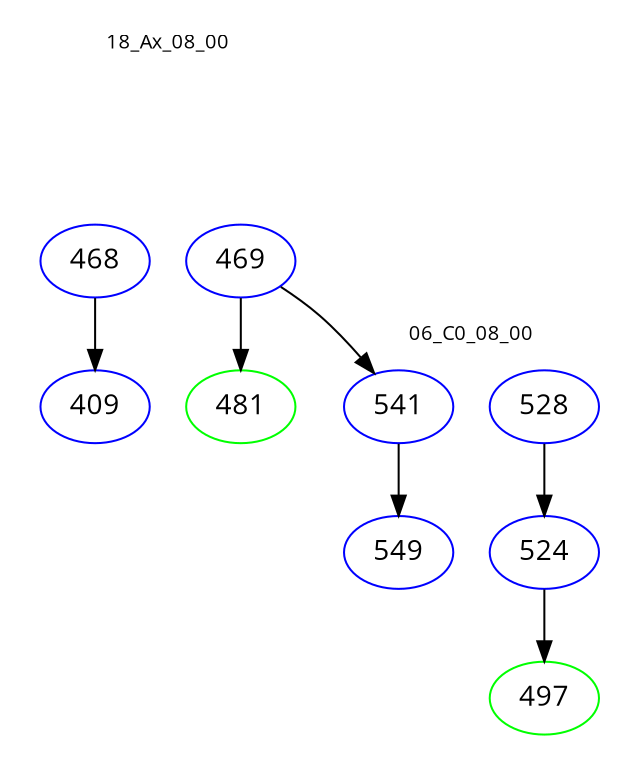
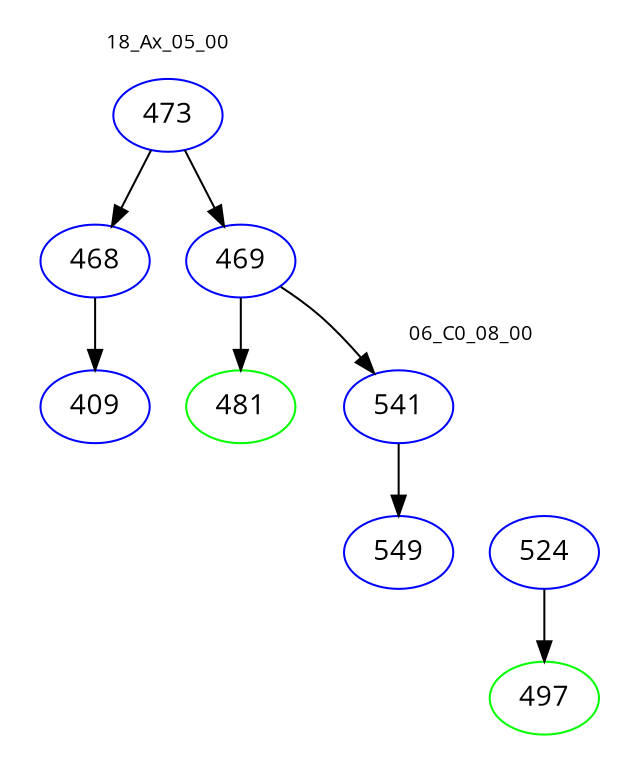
(168, 44) -> (168, 44)
none -> (168, 115)
(544, 407) -> none
